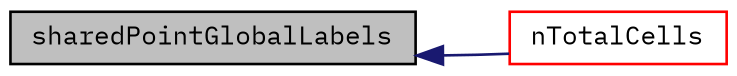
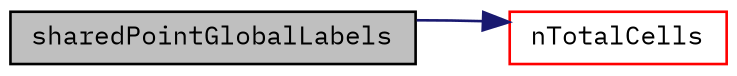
(476, 55) -> (450, 20)
